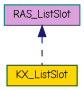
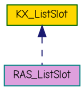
(42, 51) -> (42, 51)
